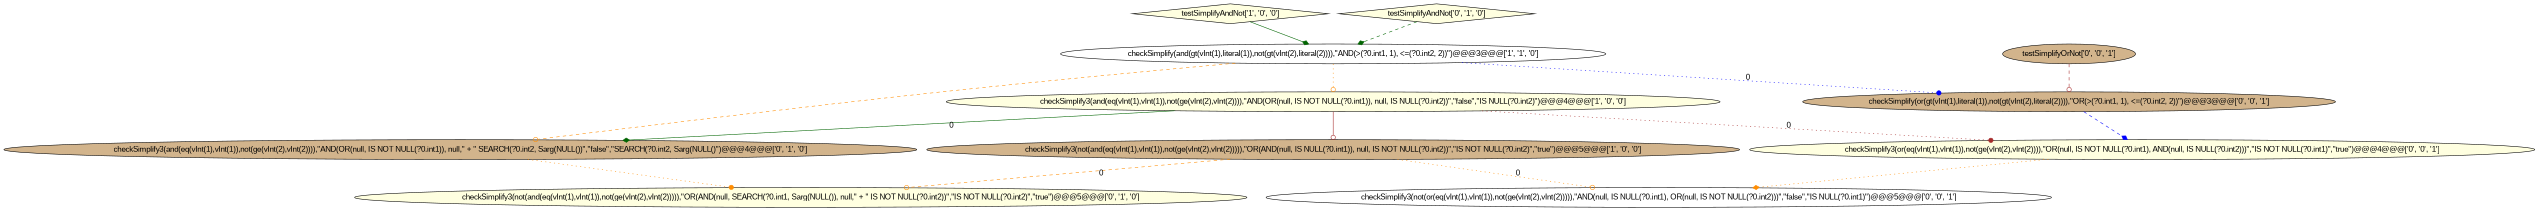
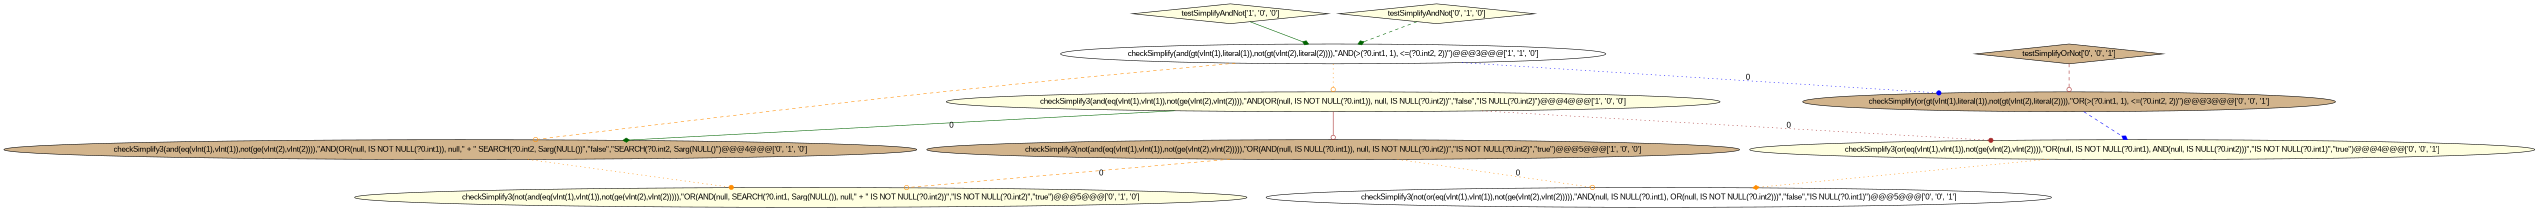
(2069, 54) -> (2069, 54)
